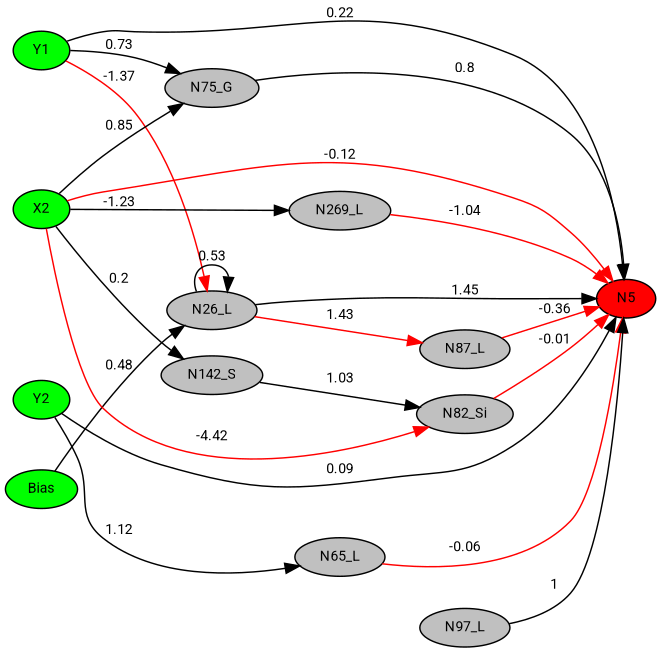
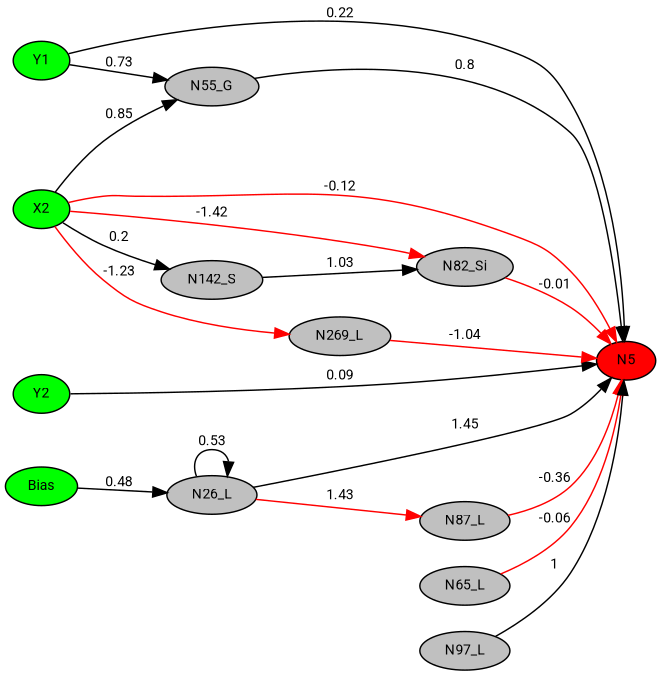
(212, 88) -> (212, 87)
(160, 151) -> none
(172, 210) -> (150, 308)
(212, 437) -> (212, 213)
(127, 553) -> none
